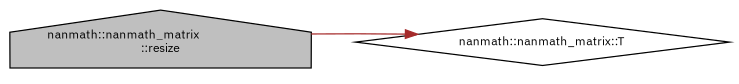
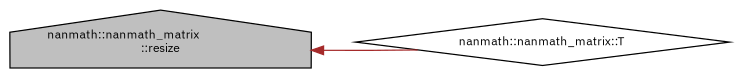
(358, 34) -> (371, 50)
